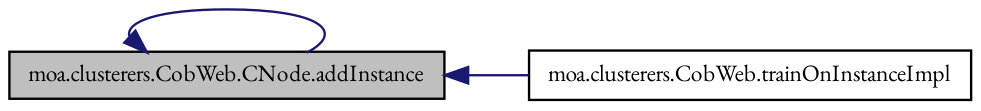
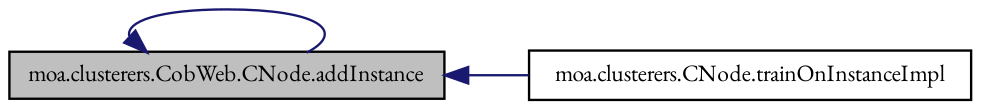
(750, 75) -> (750, 75)
